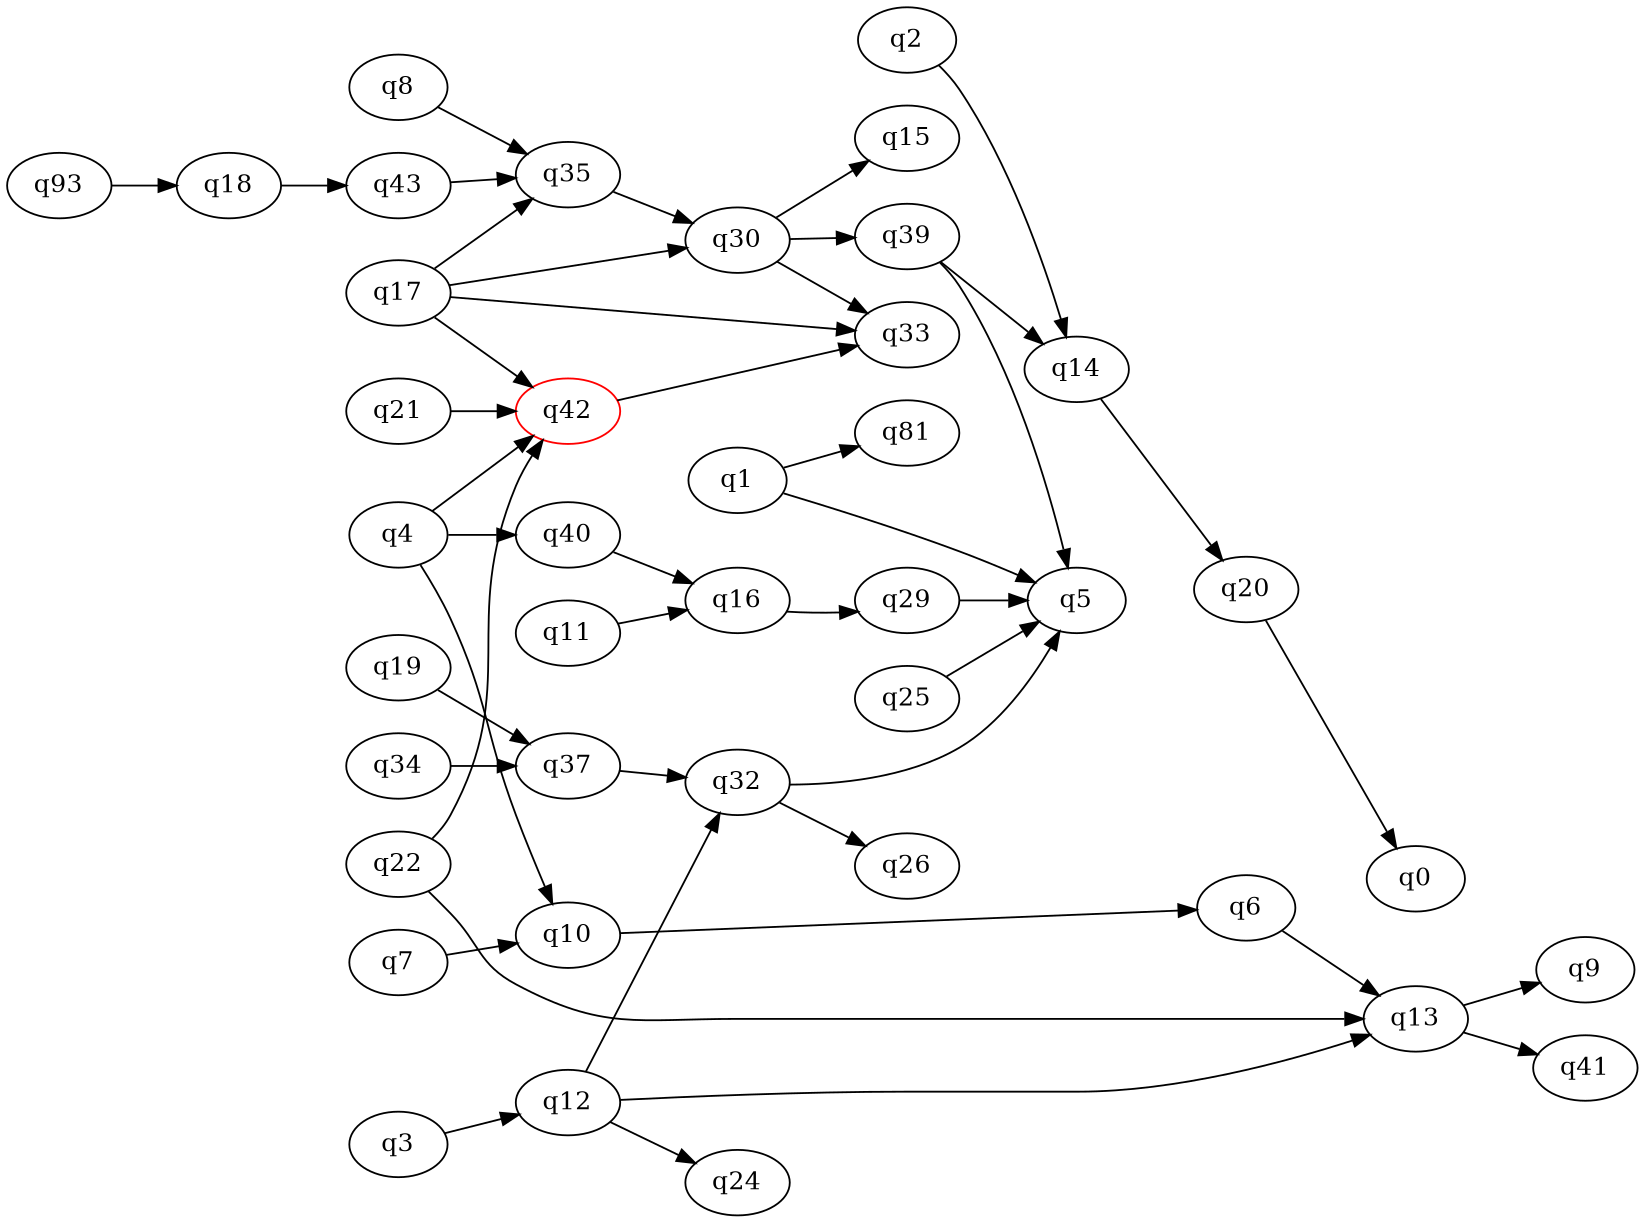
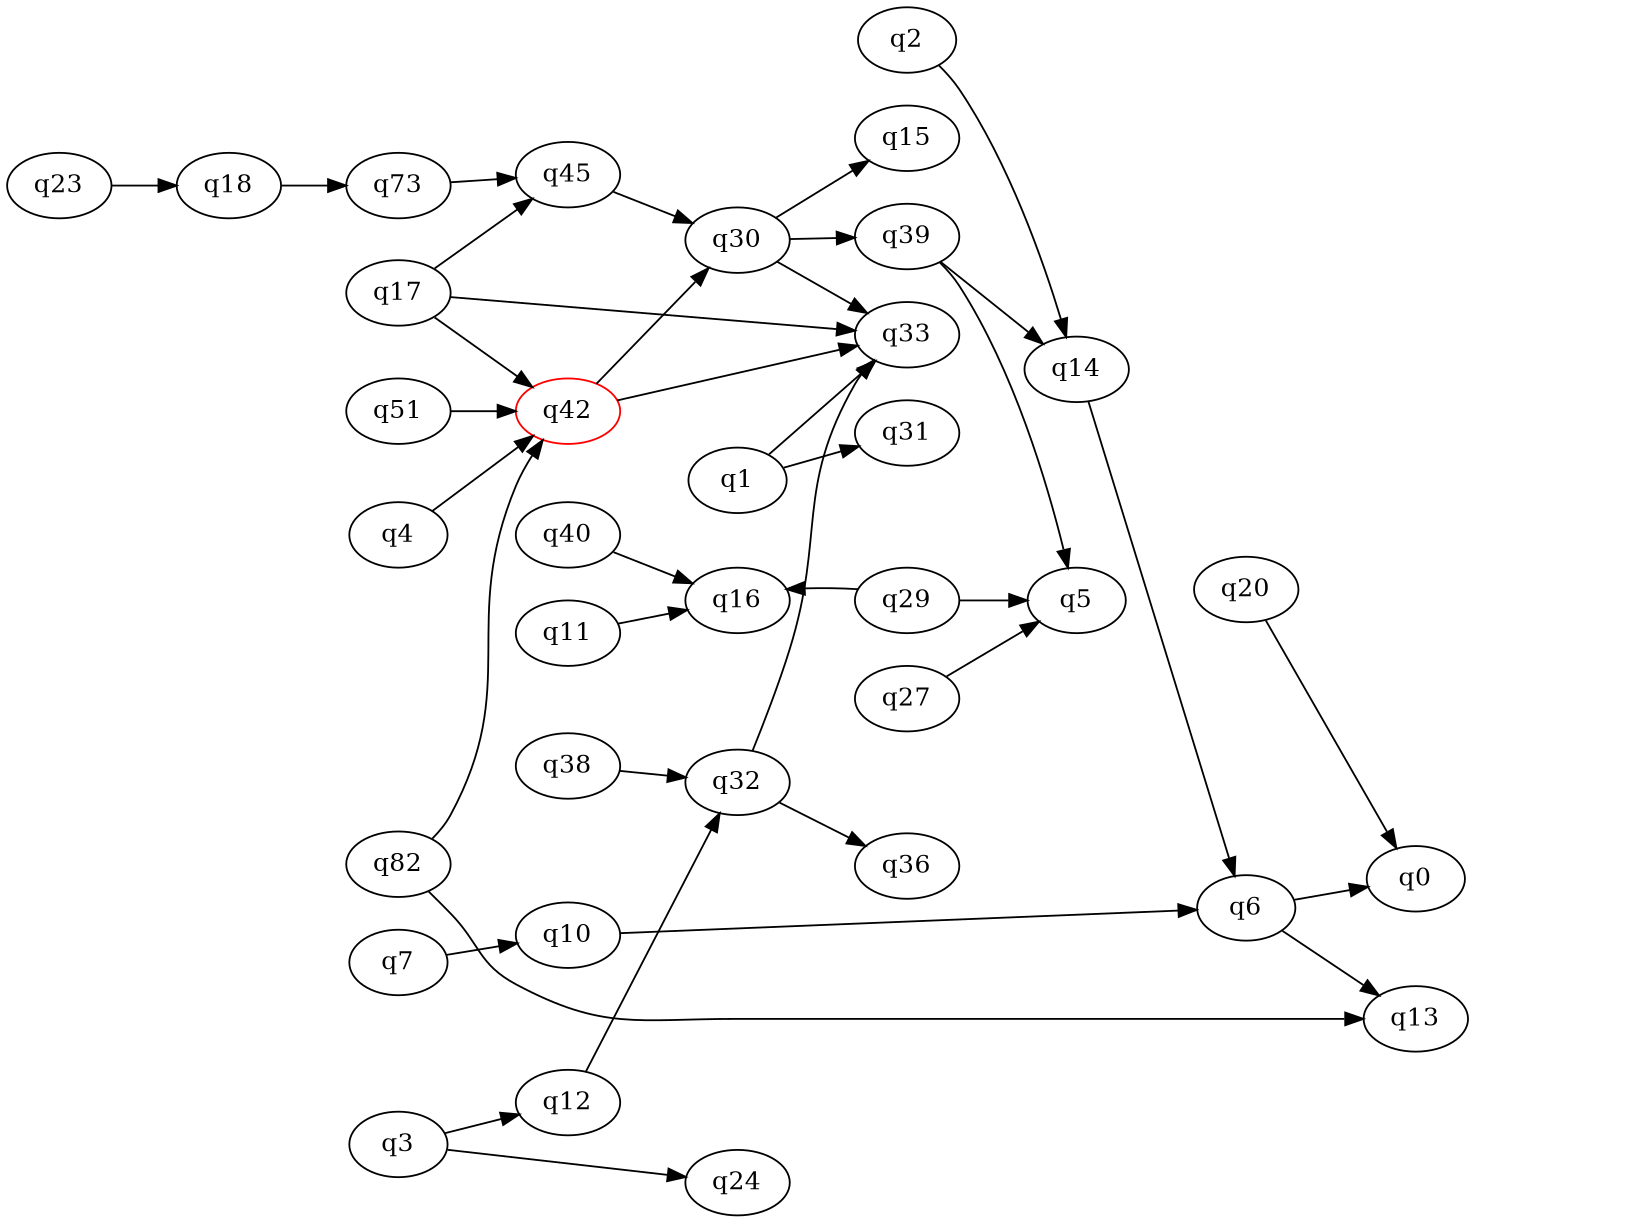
(398, 87) -> none
(568, 175) -> (568, 175)
(59, 186) -> (59, 186)
(398, 186) -> (398, 186)
(559, 268) -> (646, 333)
(398, 411) -> (398, 411)
(907, 433) -> (907, 433)
(1156, 472) -> (1159, 630)
(902, 531) -> (815, 414)
(472, 535) -> none
(813, 613) -> (832, 588)
(398, 668) -> none
(907, 699) -> (907, 699)
(492, 740) -> none
(942, 756) -> (808, 562)
(398, 766) -> none
(568, 766) -> (568, 766)
(398, 864) -> (398, 864)
(907, 866) -> (907, 866)
none -> (1322, 895)
(1585, 970) -> none
(1585, 1068) -> none
(989, 1092) -> none
(644, 1139) -> (558, 1162)
